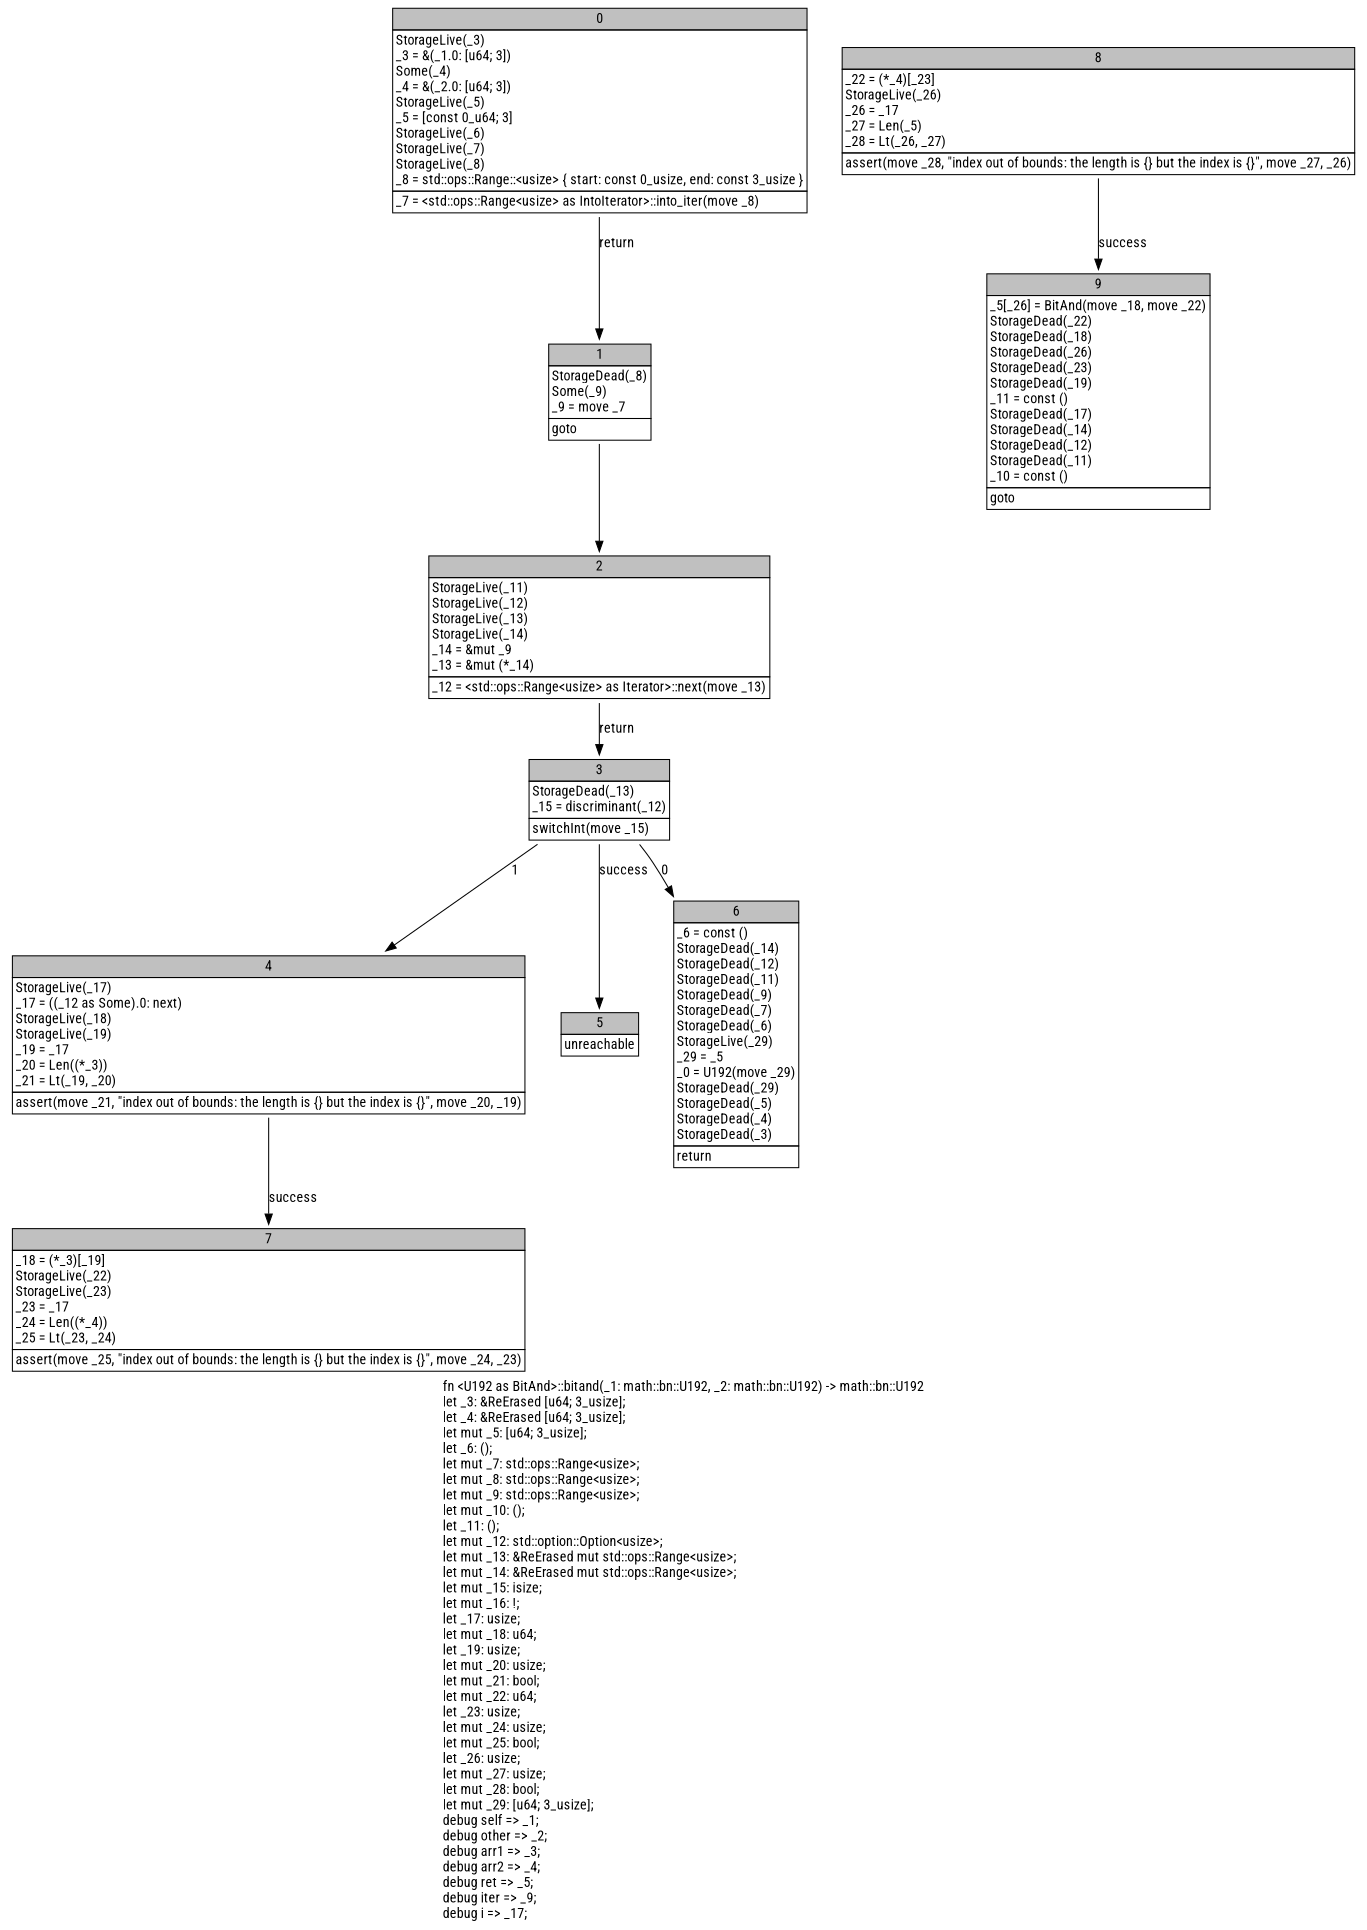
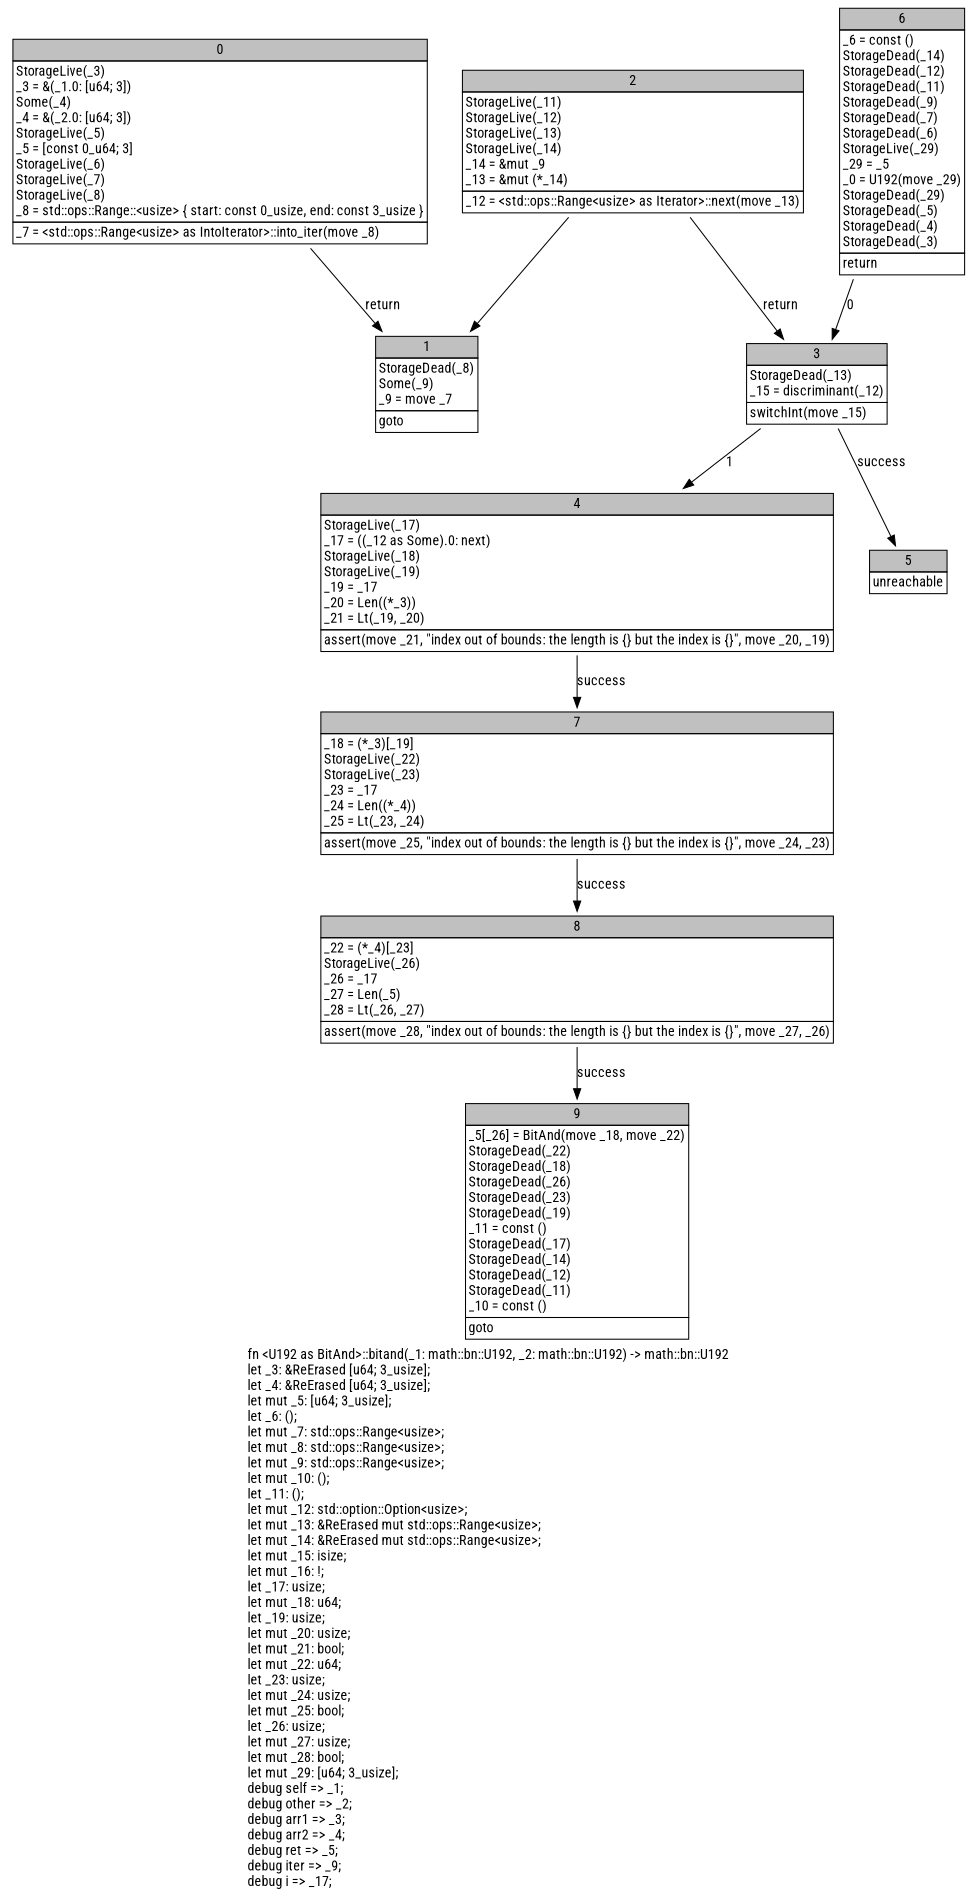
(599, 493) -> (523, 270)
(655, 865) -> (845, 304)
none -> (577, 880)
